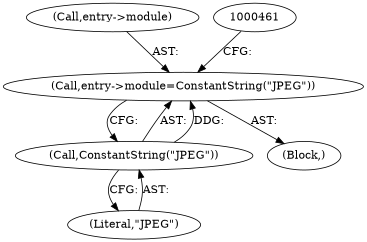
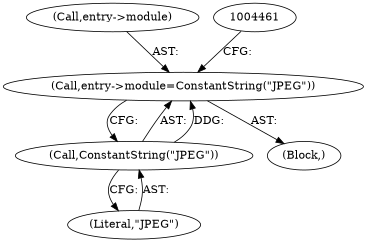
(255, 17) -> (255, 17)
